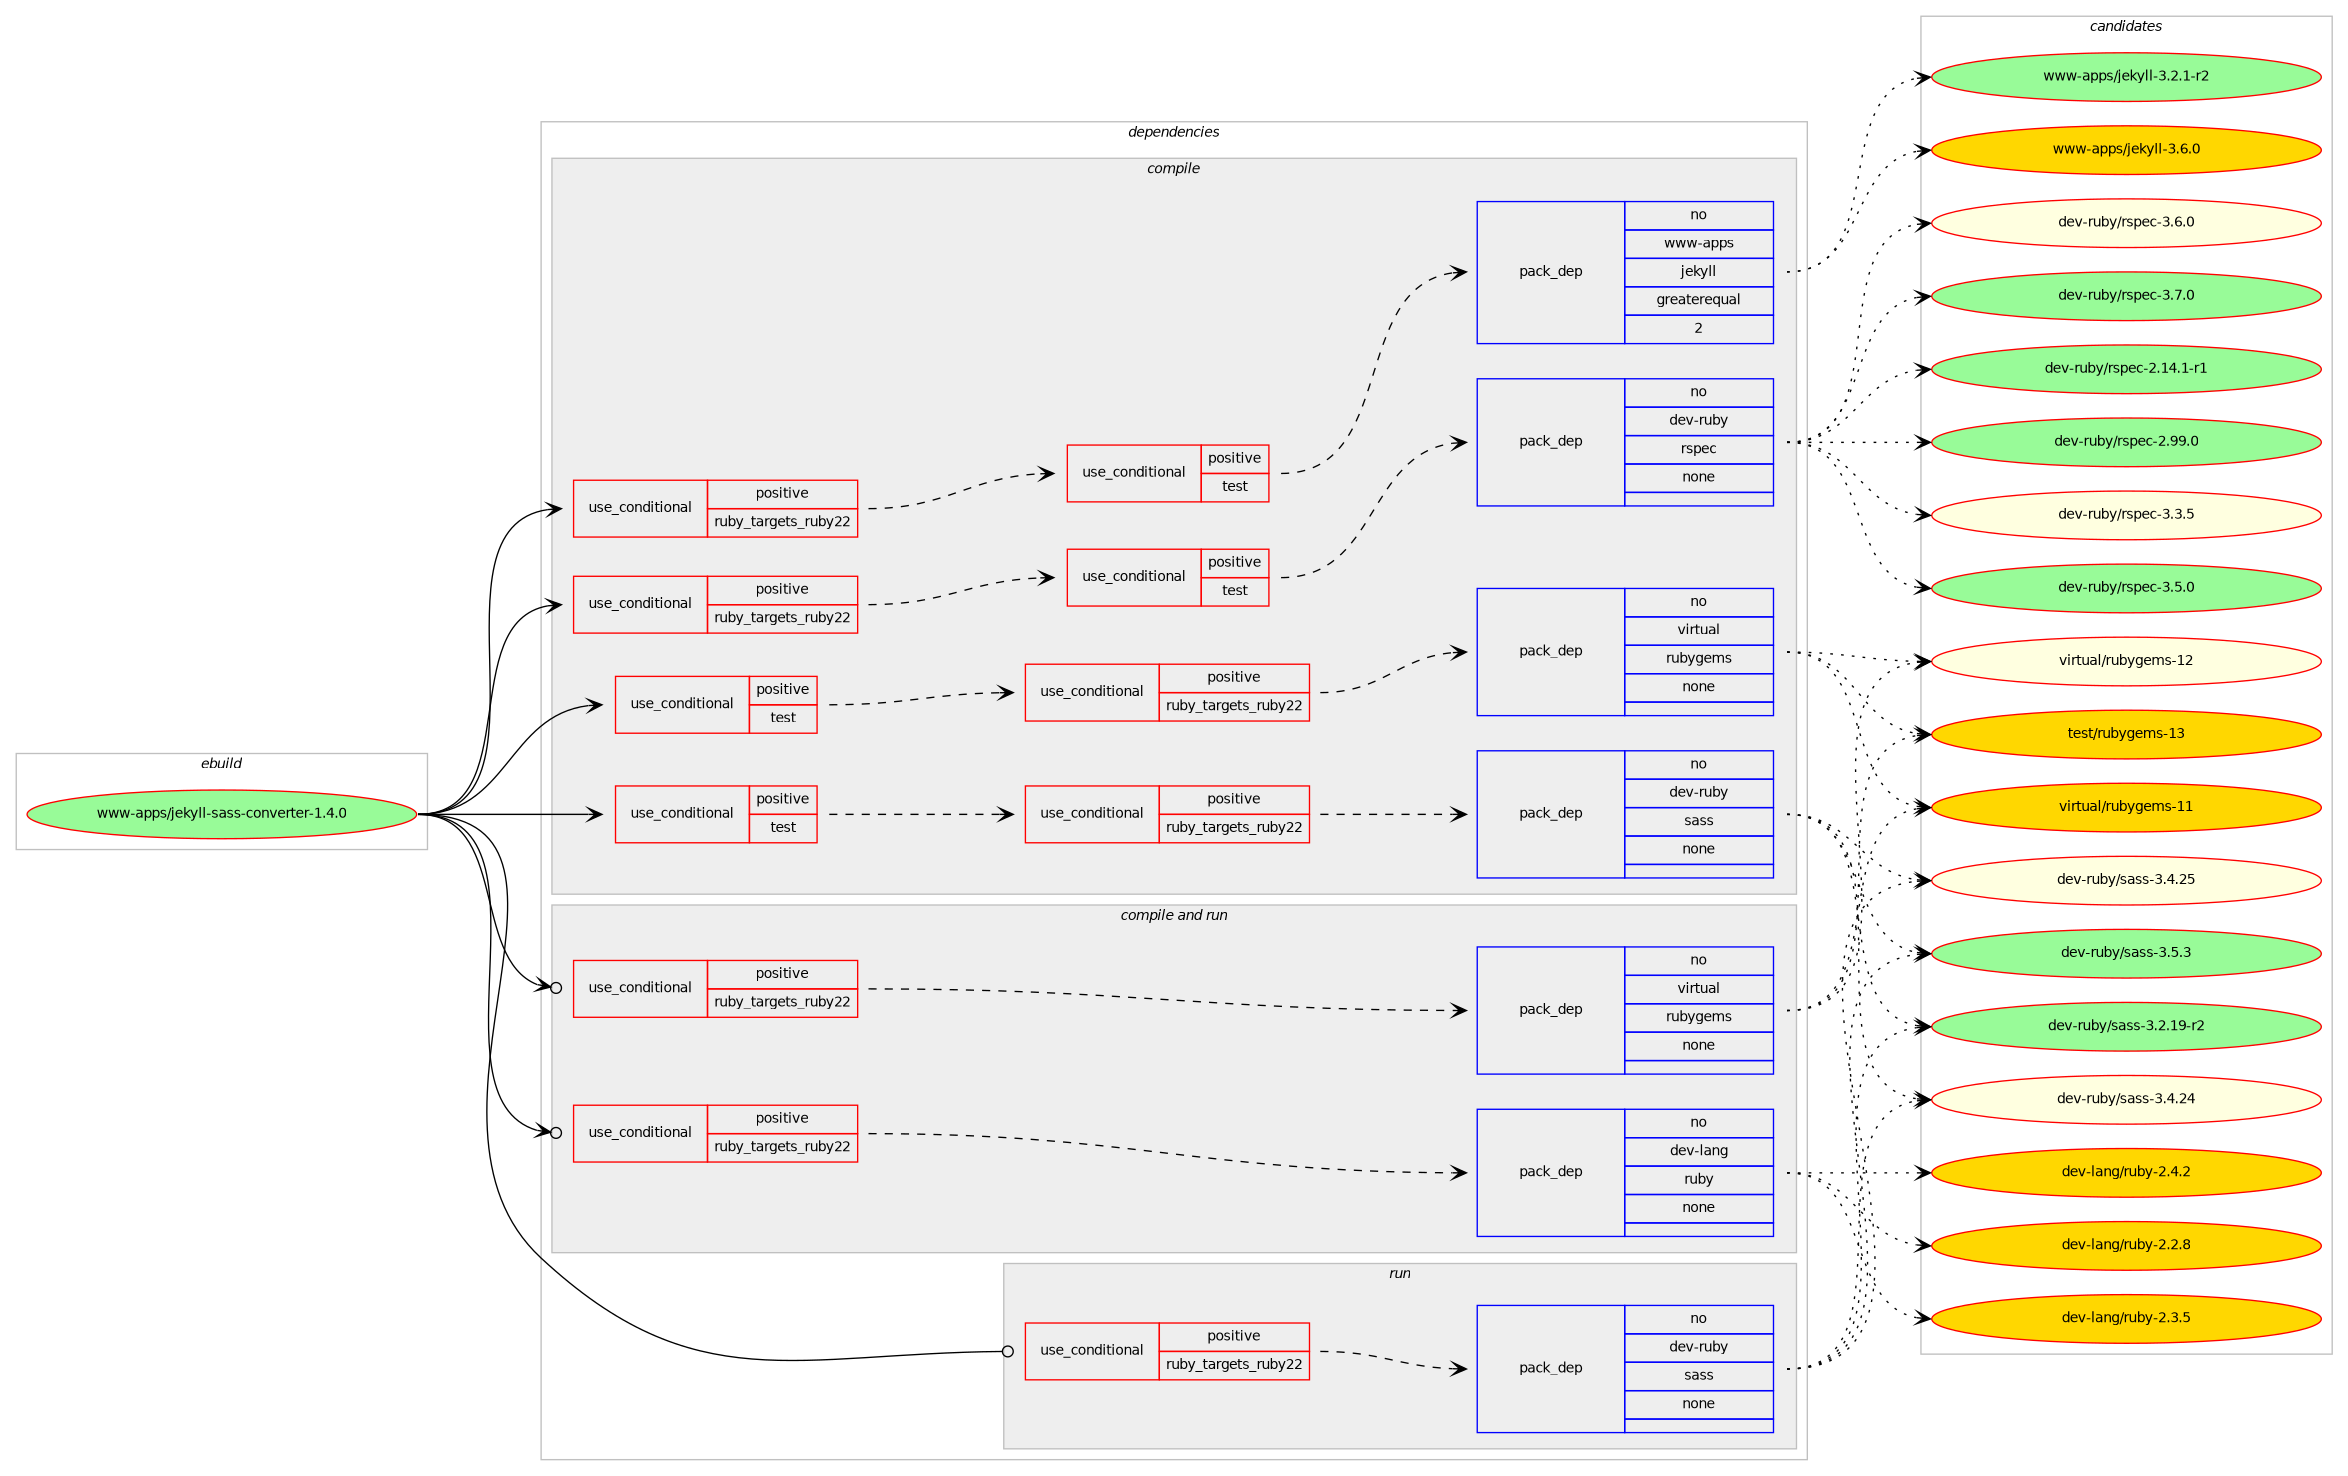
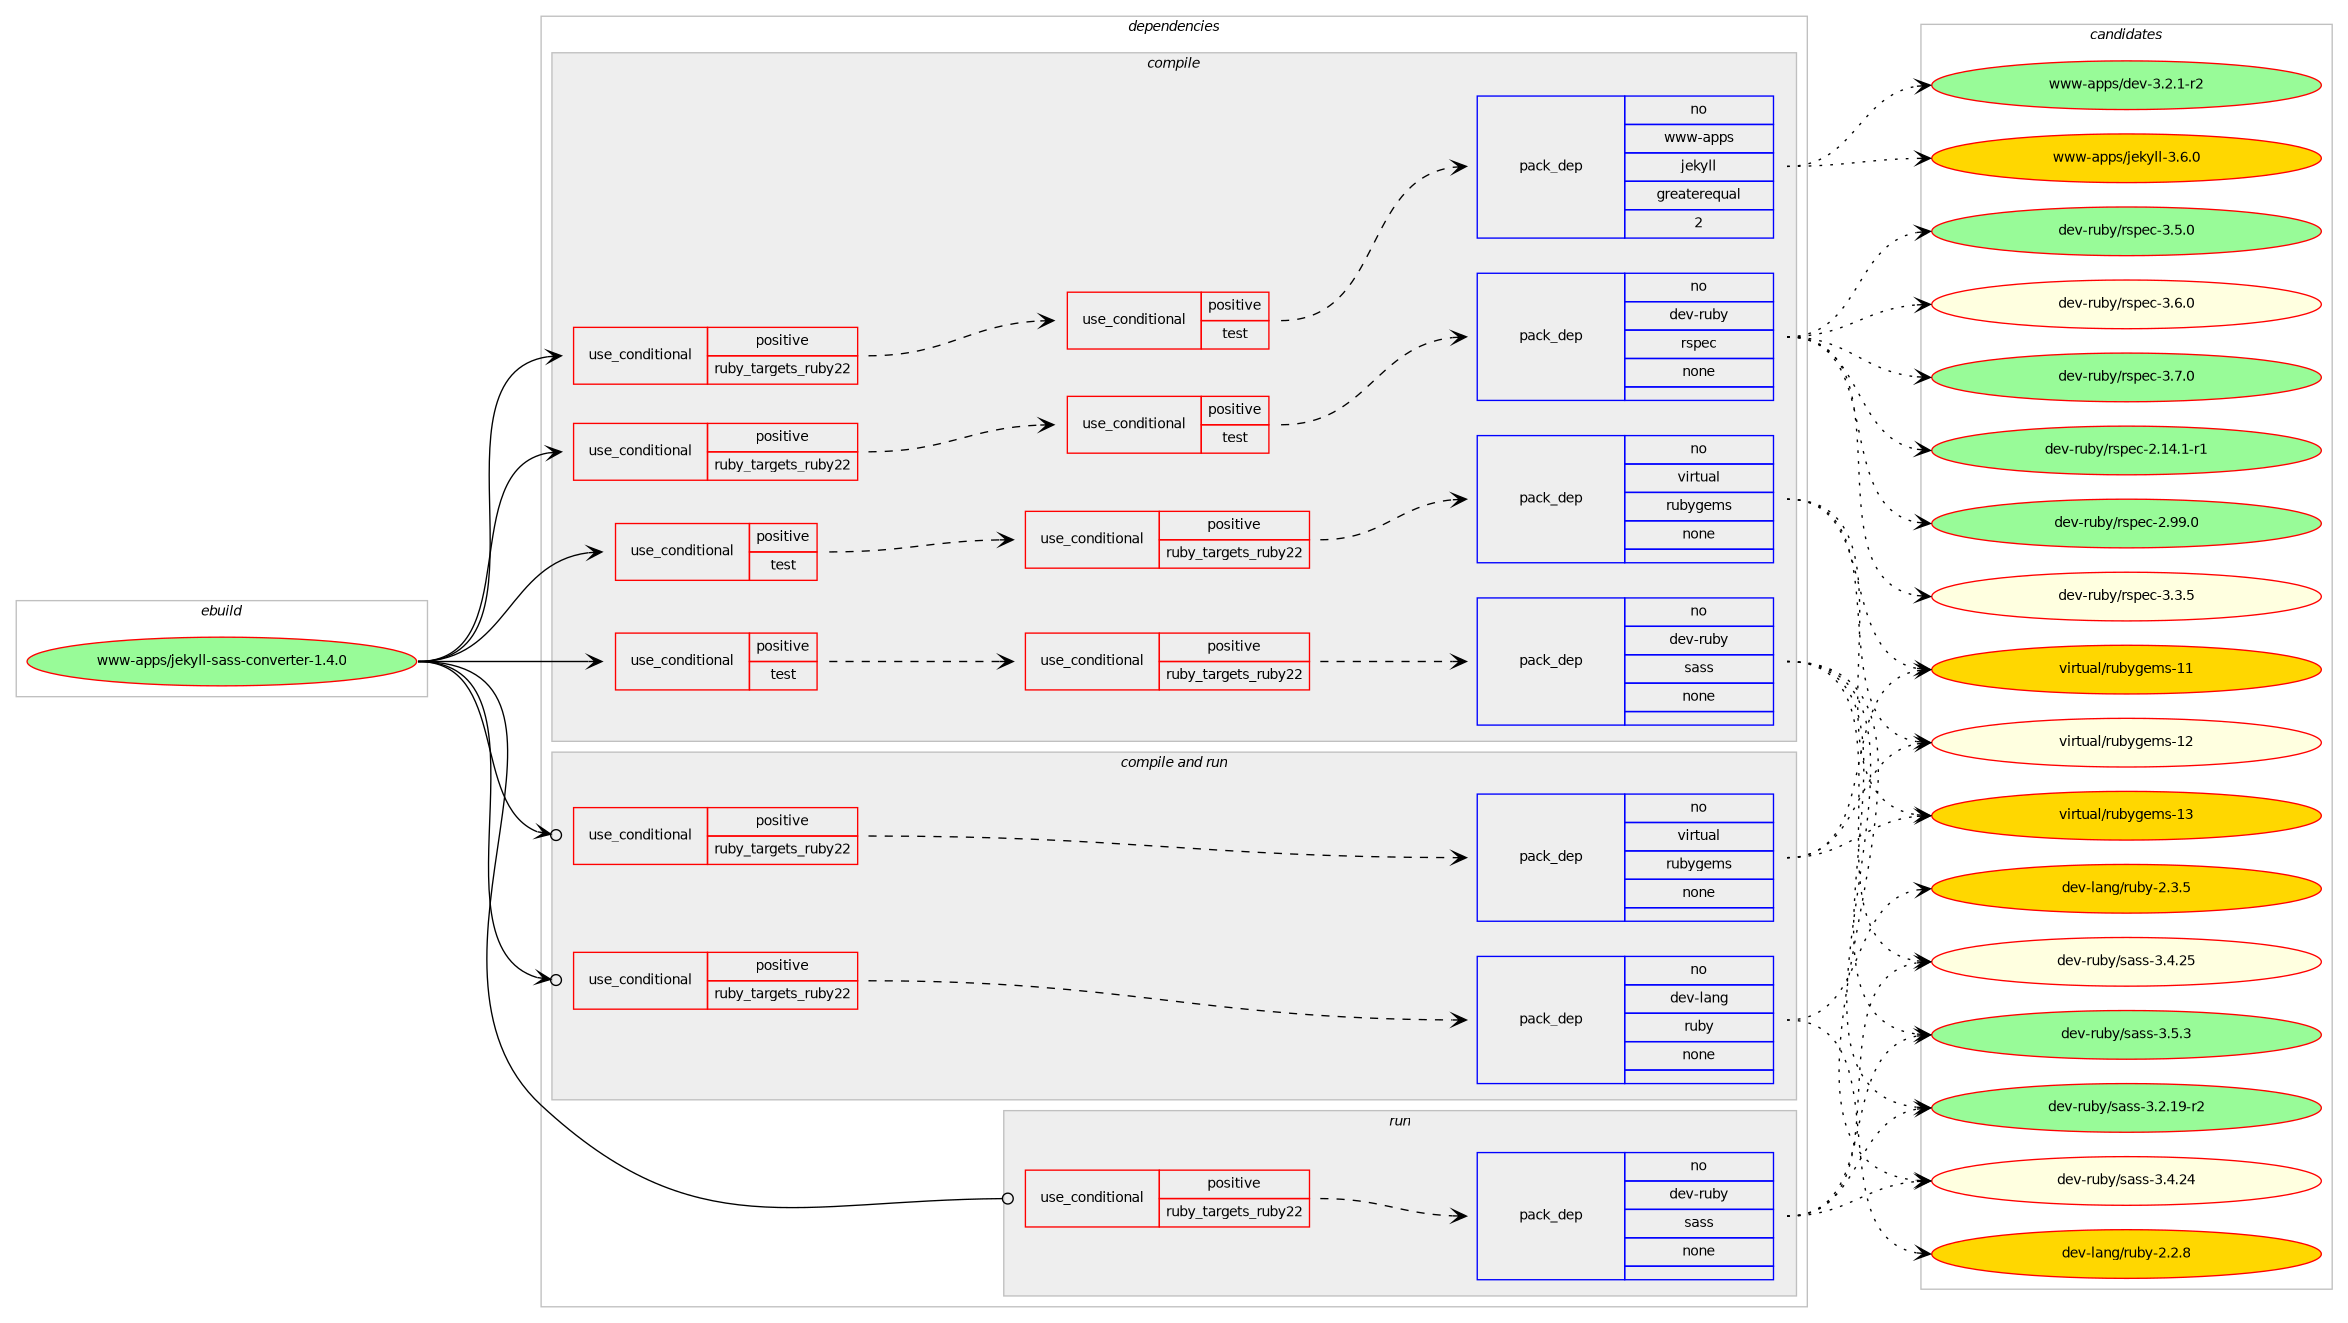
(2127, 77) -> (2127, 85)
(2127, 735) -> (2127, 816)
(2127, 1173) -> none
